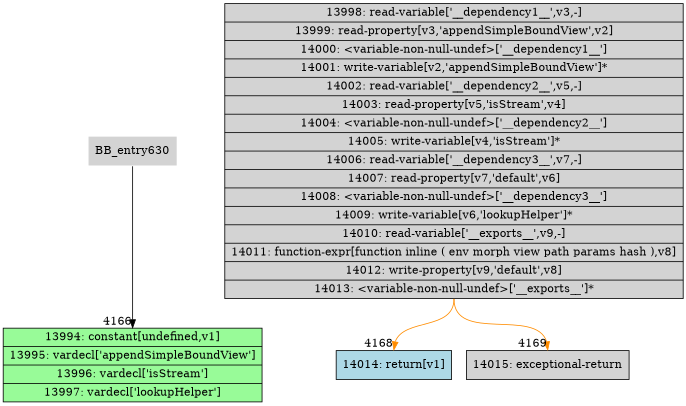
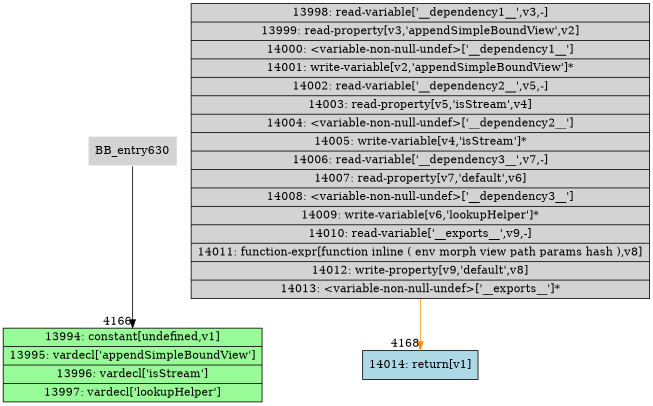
(548, 365) -> none
